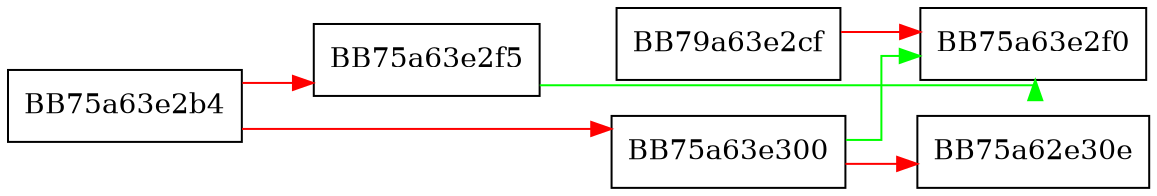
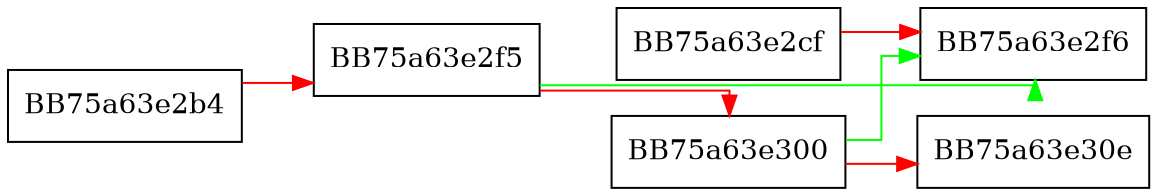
(728, 44) -> (728, 44)
(1033, 44) -> (1033, 44)
(417, 129) -> (637, 91)
(1033, 152) -> (1033, 152)
